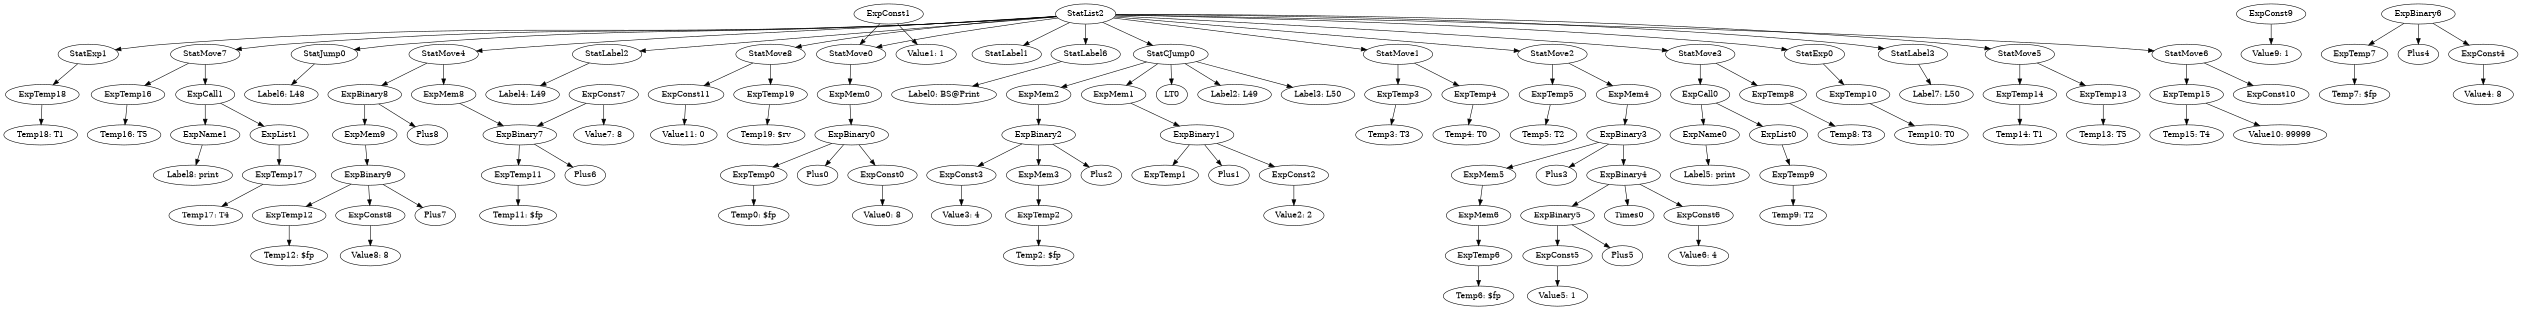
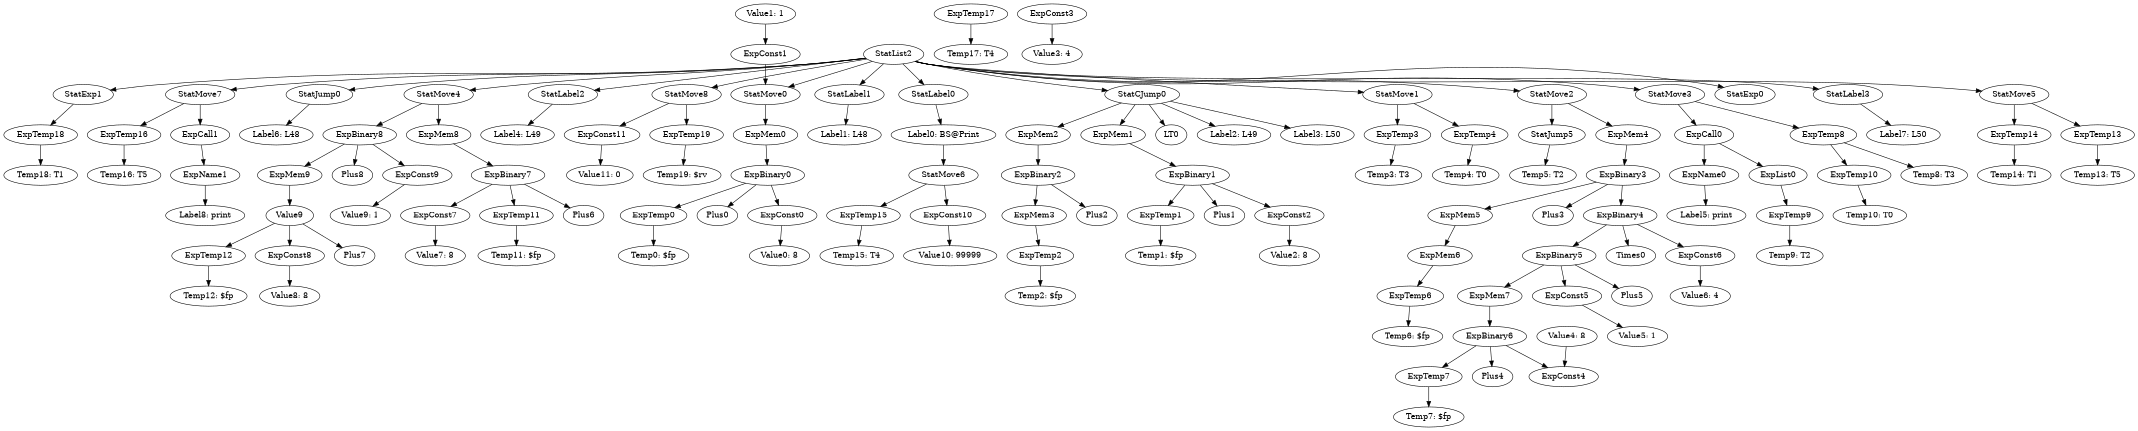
(1632, 27) -> (943, 152)
(907, 34) -> (765, 31)
(1086, 54) -> (933, 95)
(1832, 72) -> (1837, 153)
(2483, 72) -> (1566, 354)
(1552, 95) -> (1552, 135)
(564, 113) -> (474, 194)
(2230, 113) -> (949, 233)
(279, 135) -> none
none -> (844, 135)
none -> (386, 153)
(1002, 154) -> none
(368, 175) -> (290, 215)
(1294, 215) -> (1289, 256)
none -> (1161, 256)
none -> (1490, 296)
